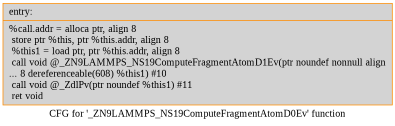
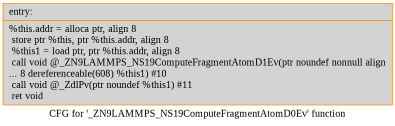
(73, 29) -> (73, 29)
